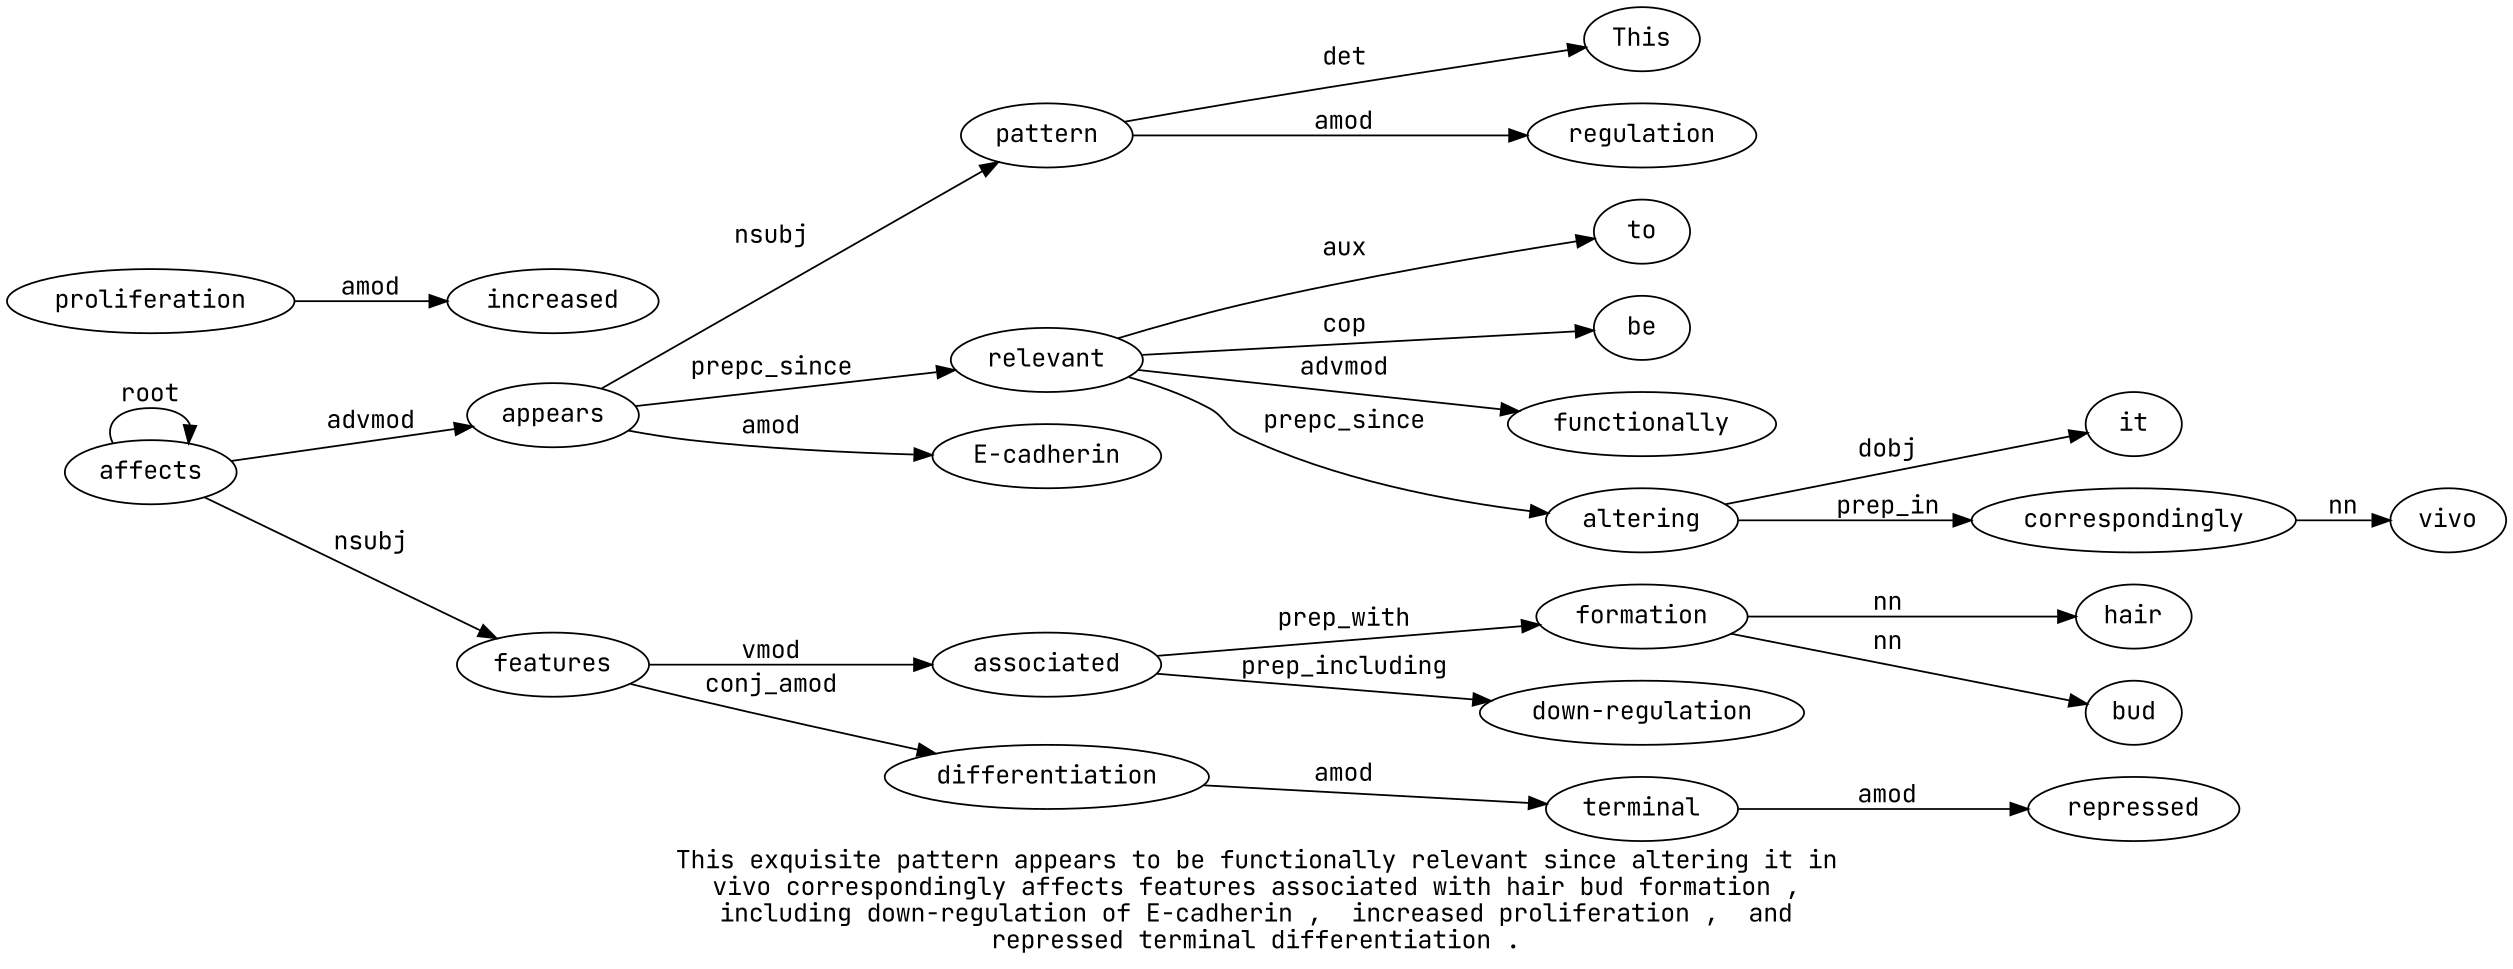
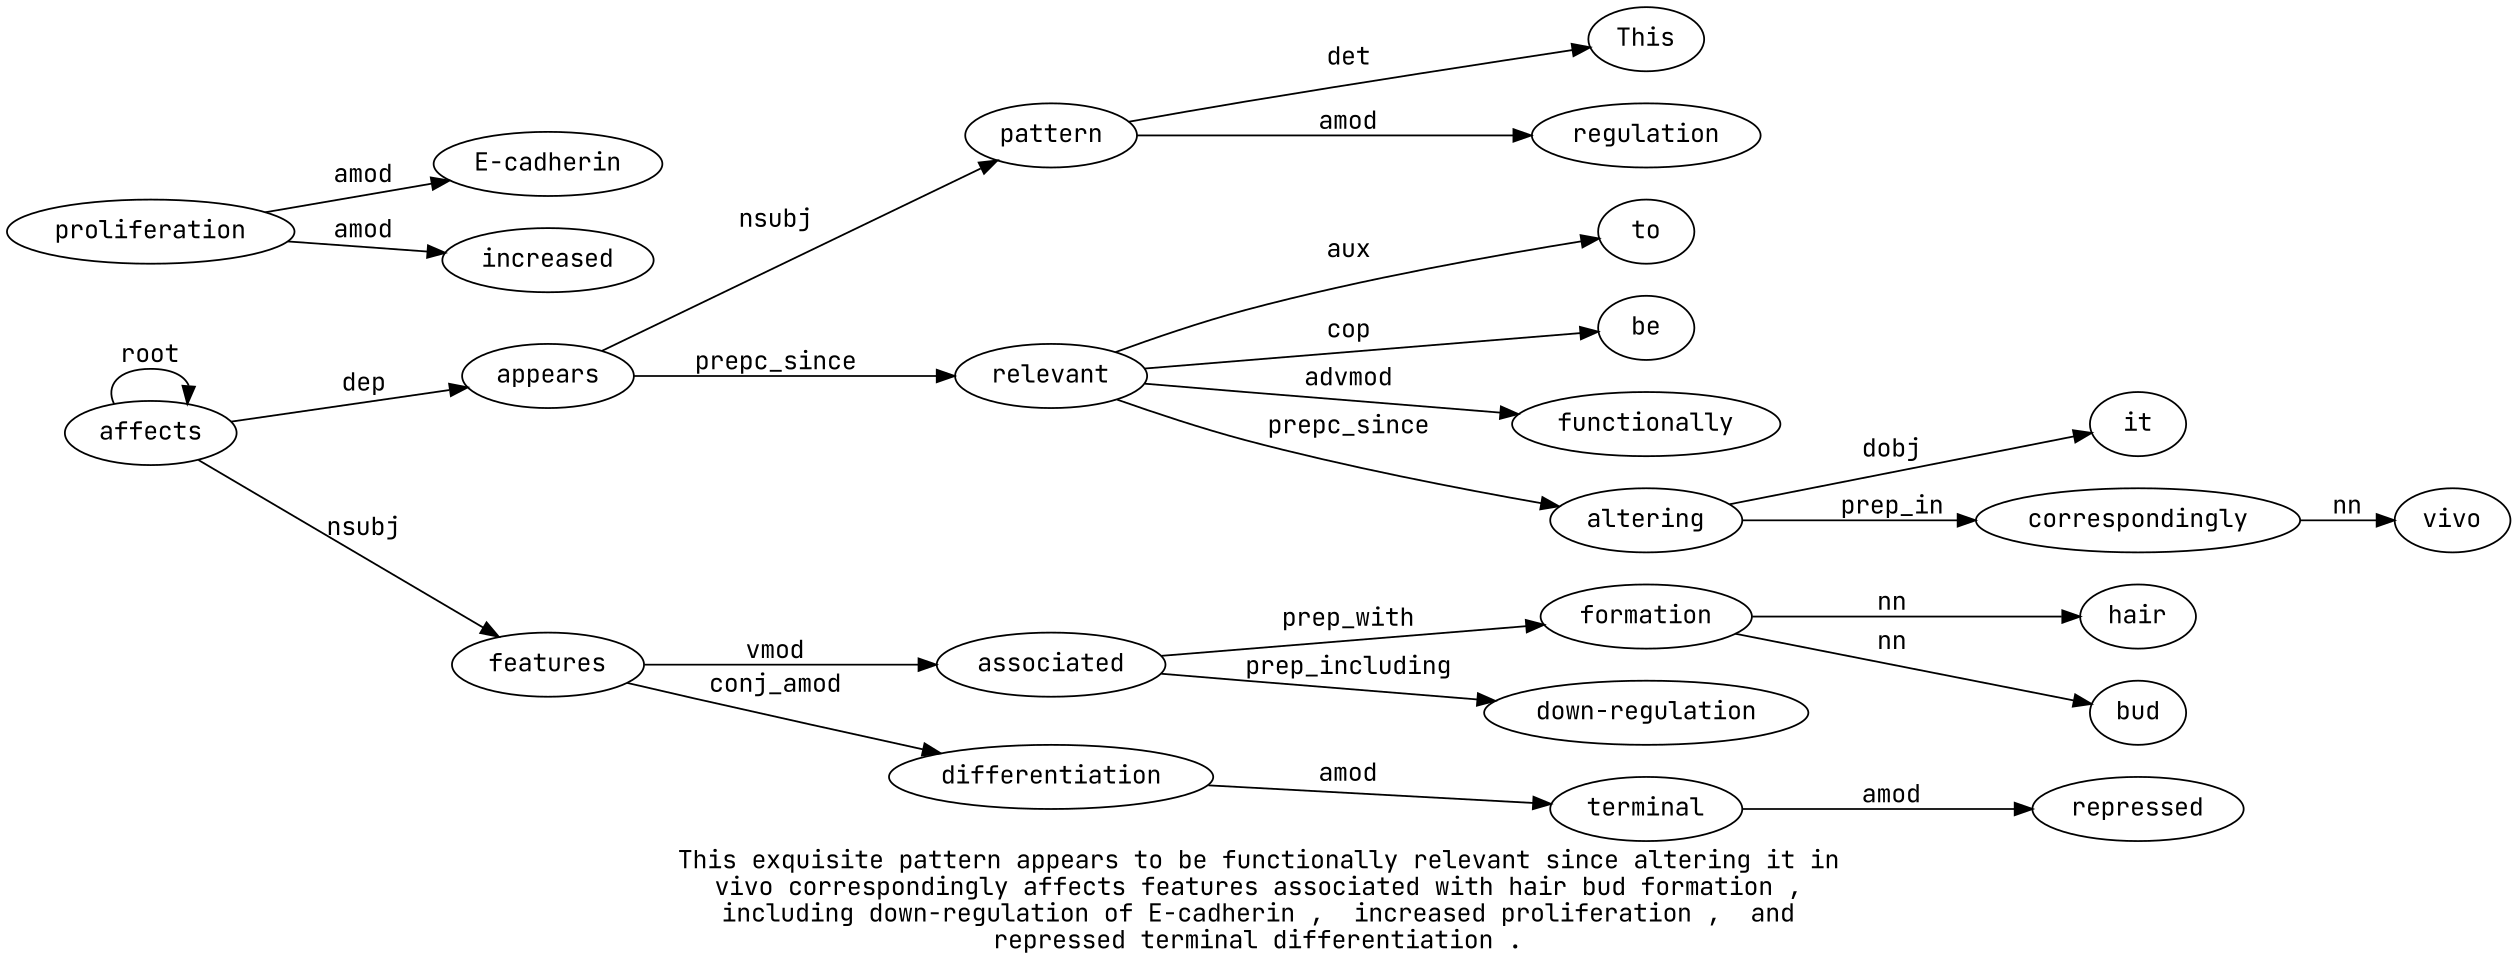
(371, 421) -> (364, 384)
(771, 447) -> (348, 198)
